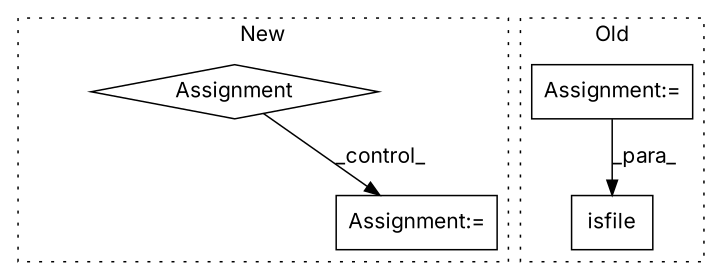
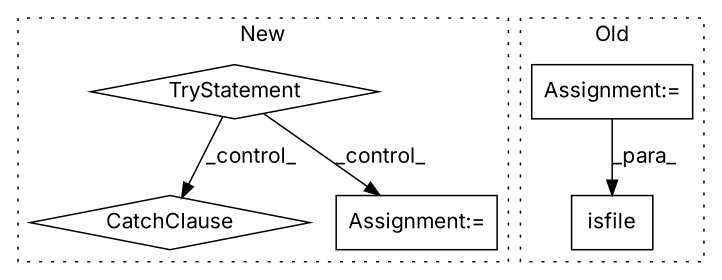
(235, 92) -> (235, 92)
none -> (170, 223)
